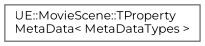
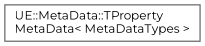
(102, 23) -> (102, 23)
